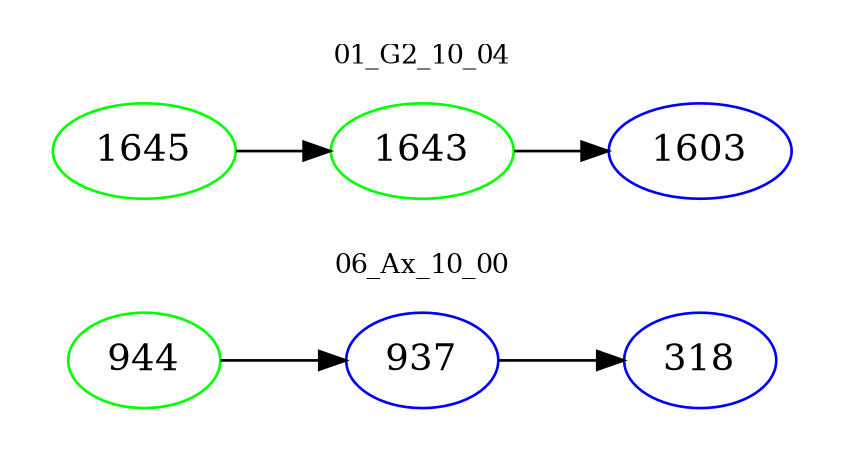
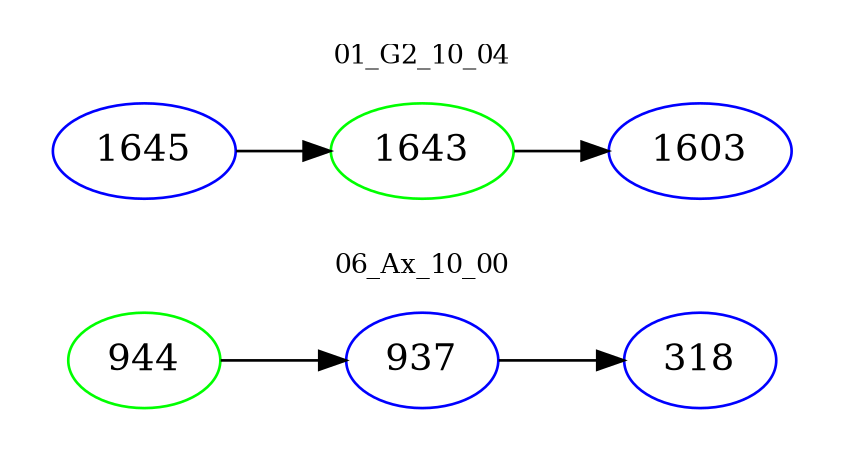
(144, 151) -> (144, 151)
